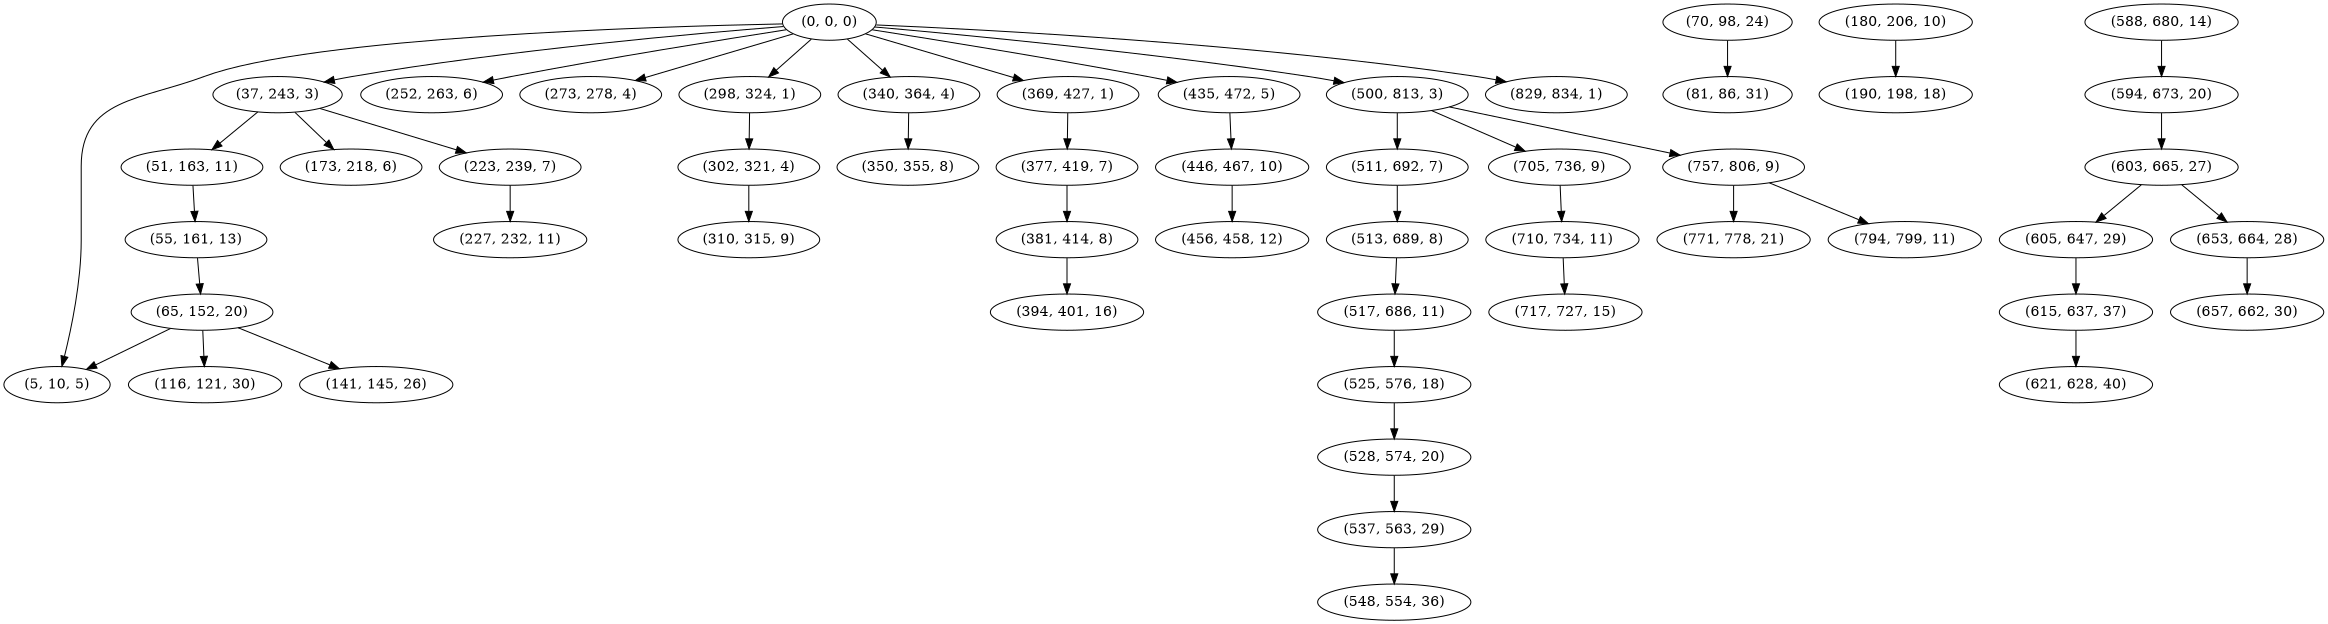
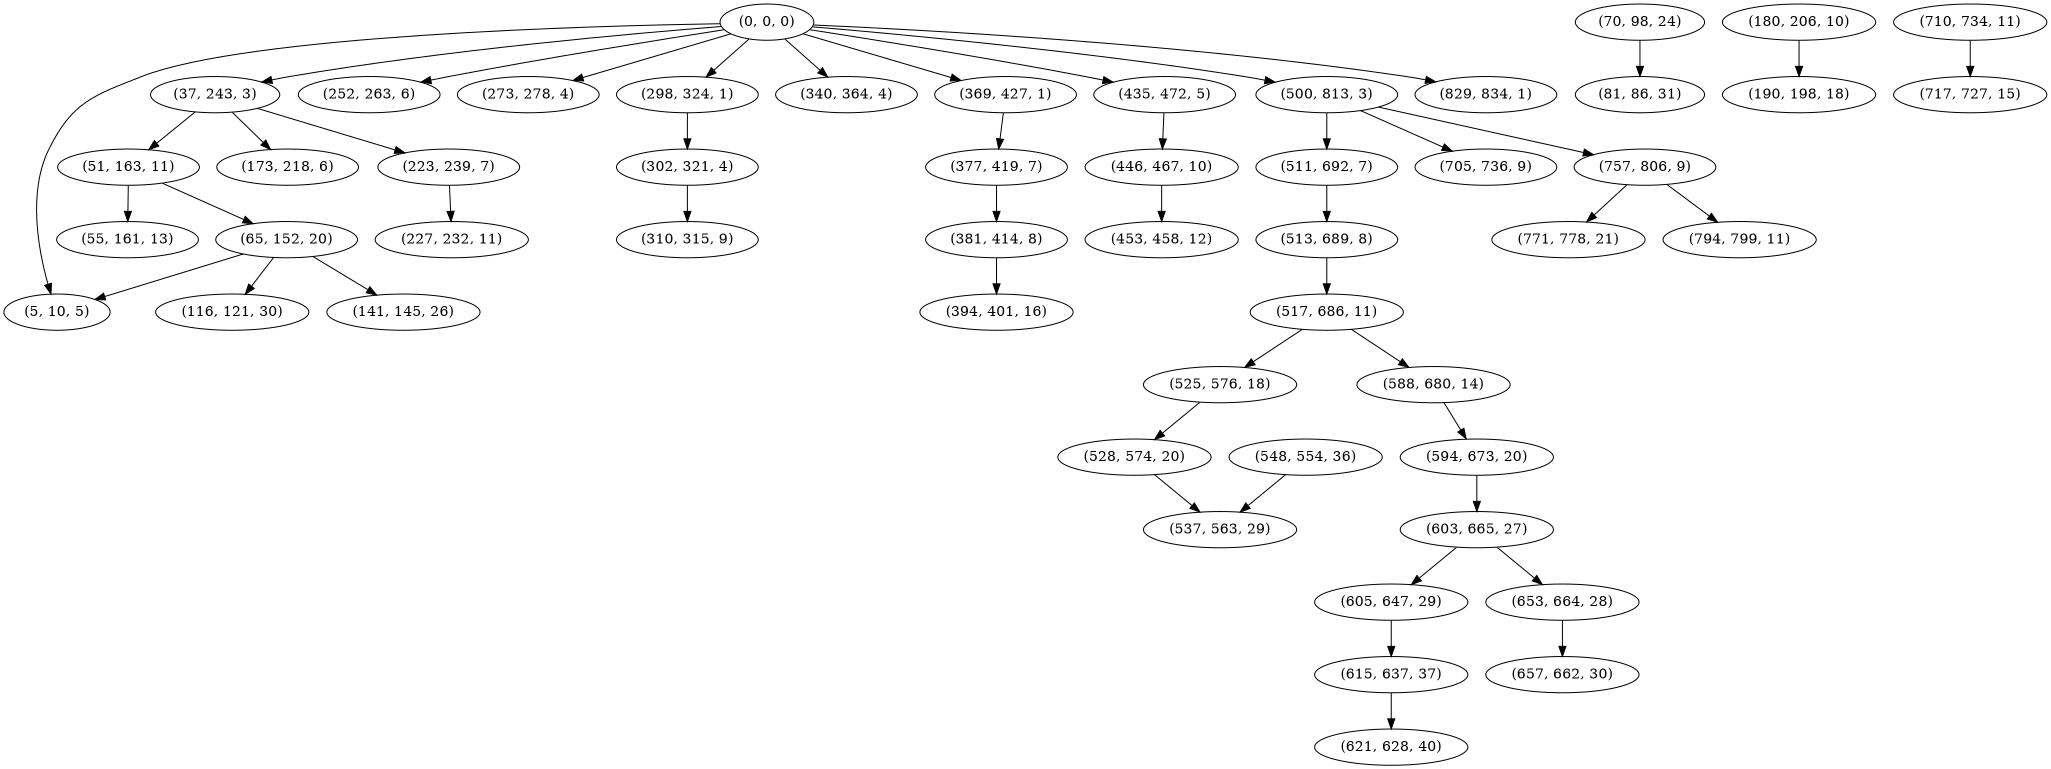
(908, 167) -> none
(1561, 198) -> none
(1232, 240) -> (1162, 240)
(199, 271) -> (203, 201)
none -> (1376, 346)
(1394, 561) -> (1267, 490)
